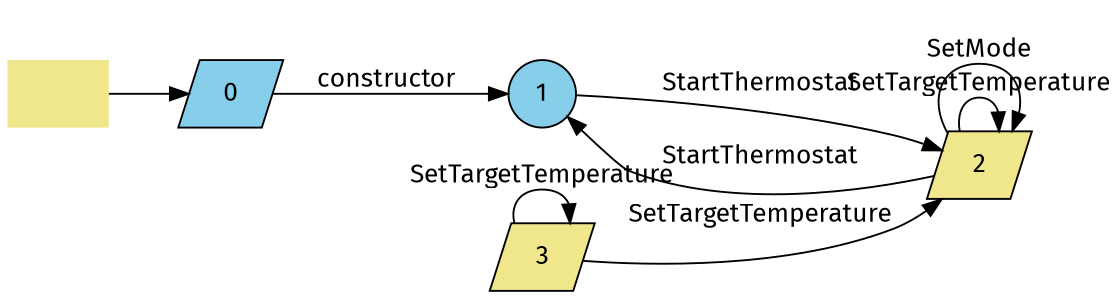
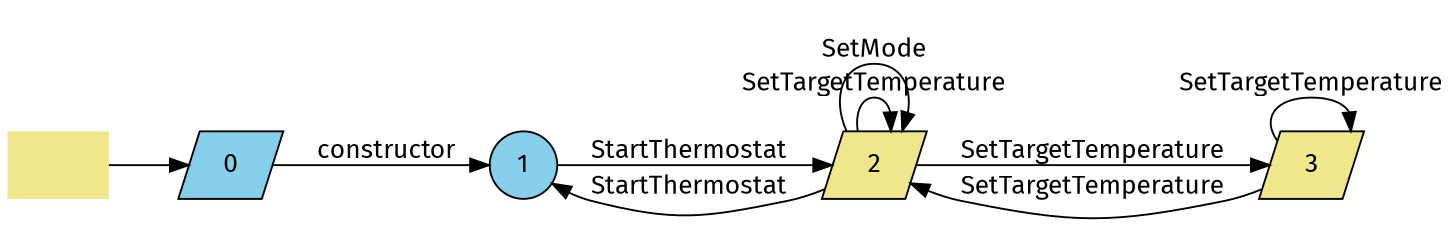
none -> (1084, 165)
